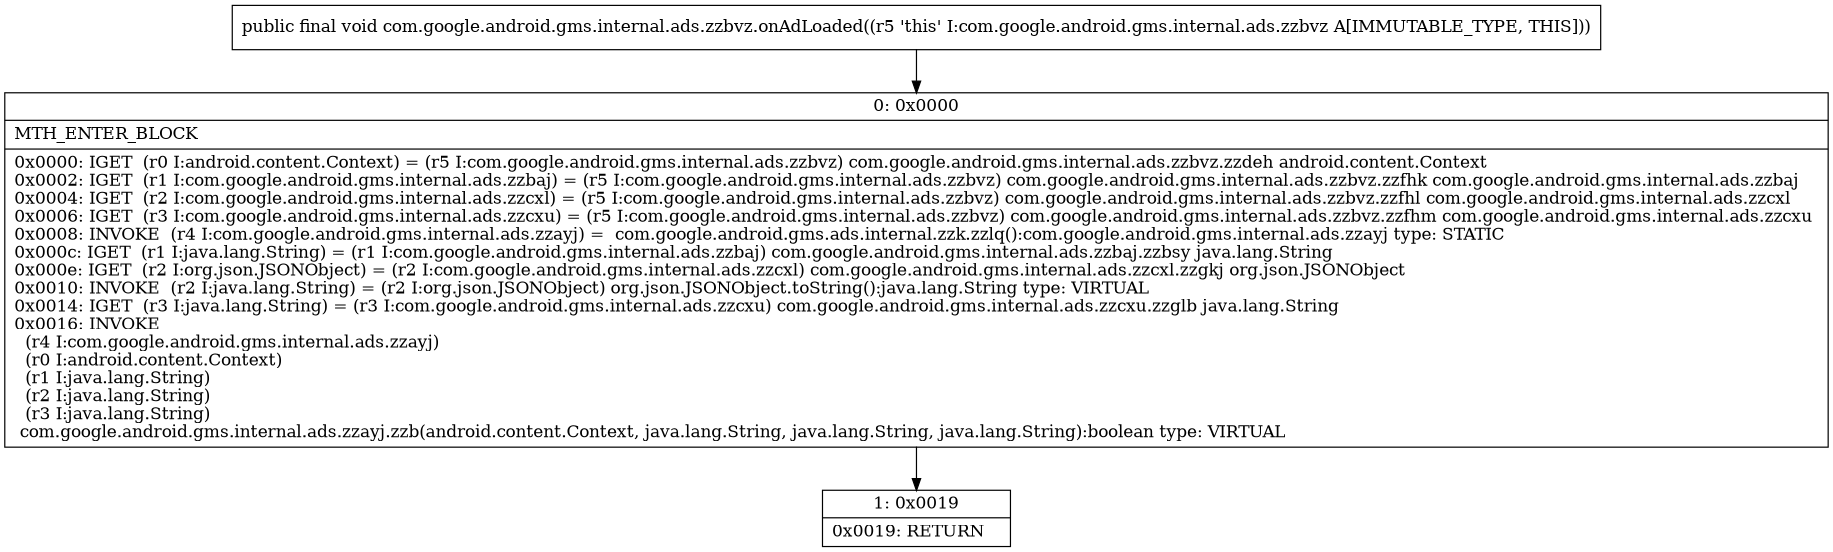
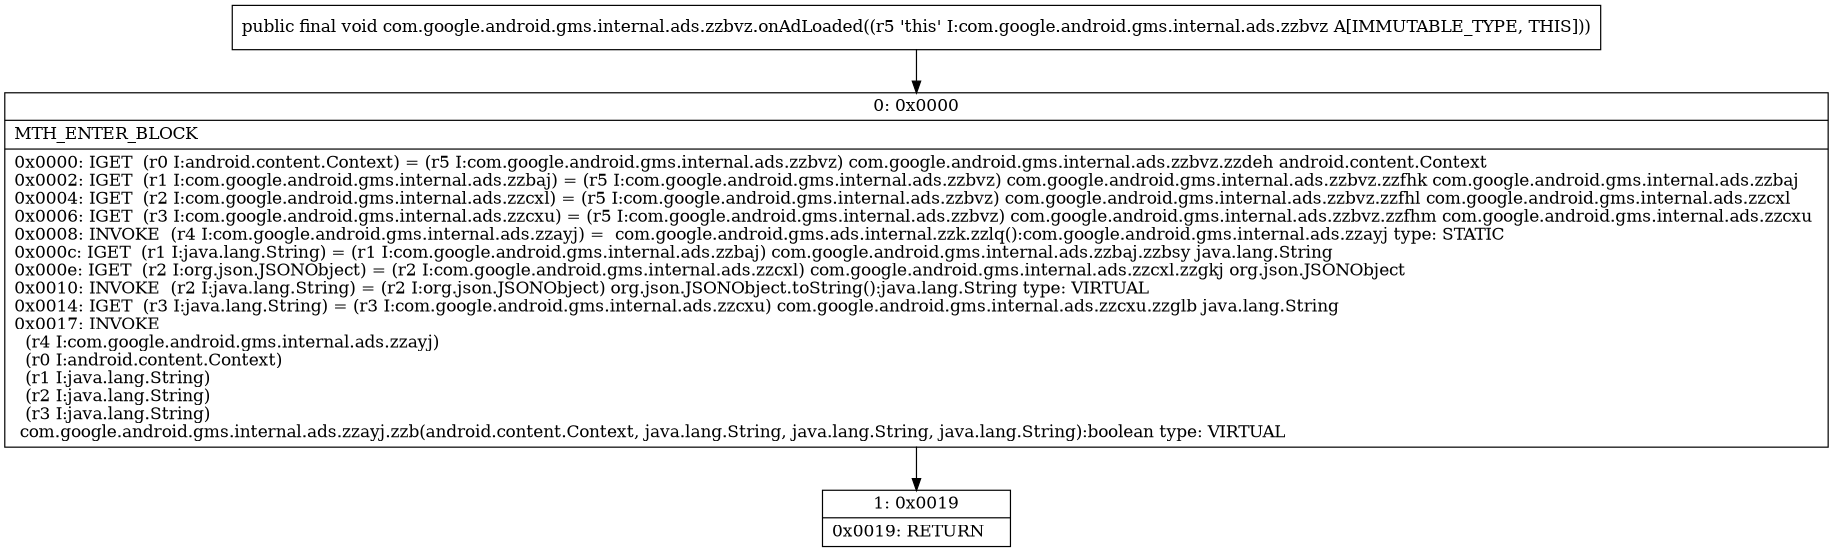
(93, 324) -> (93, 324)
